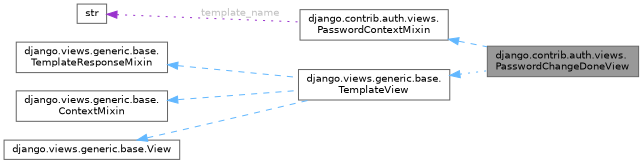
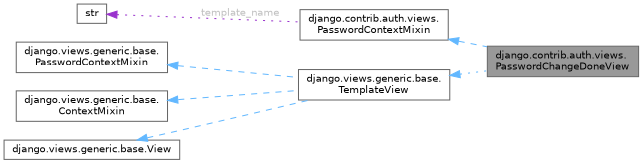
(92, 57) -> (92, 57)
